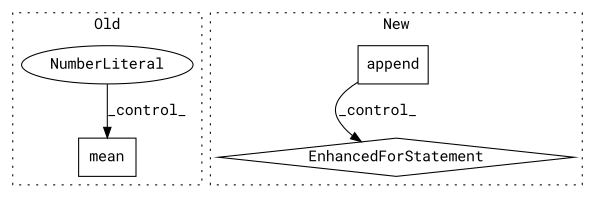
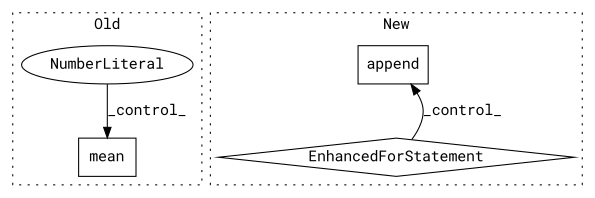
(336, 107) -> (423, 117)
